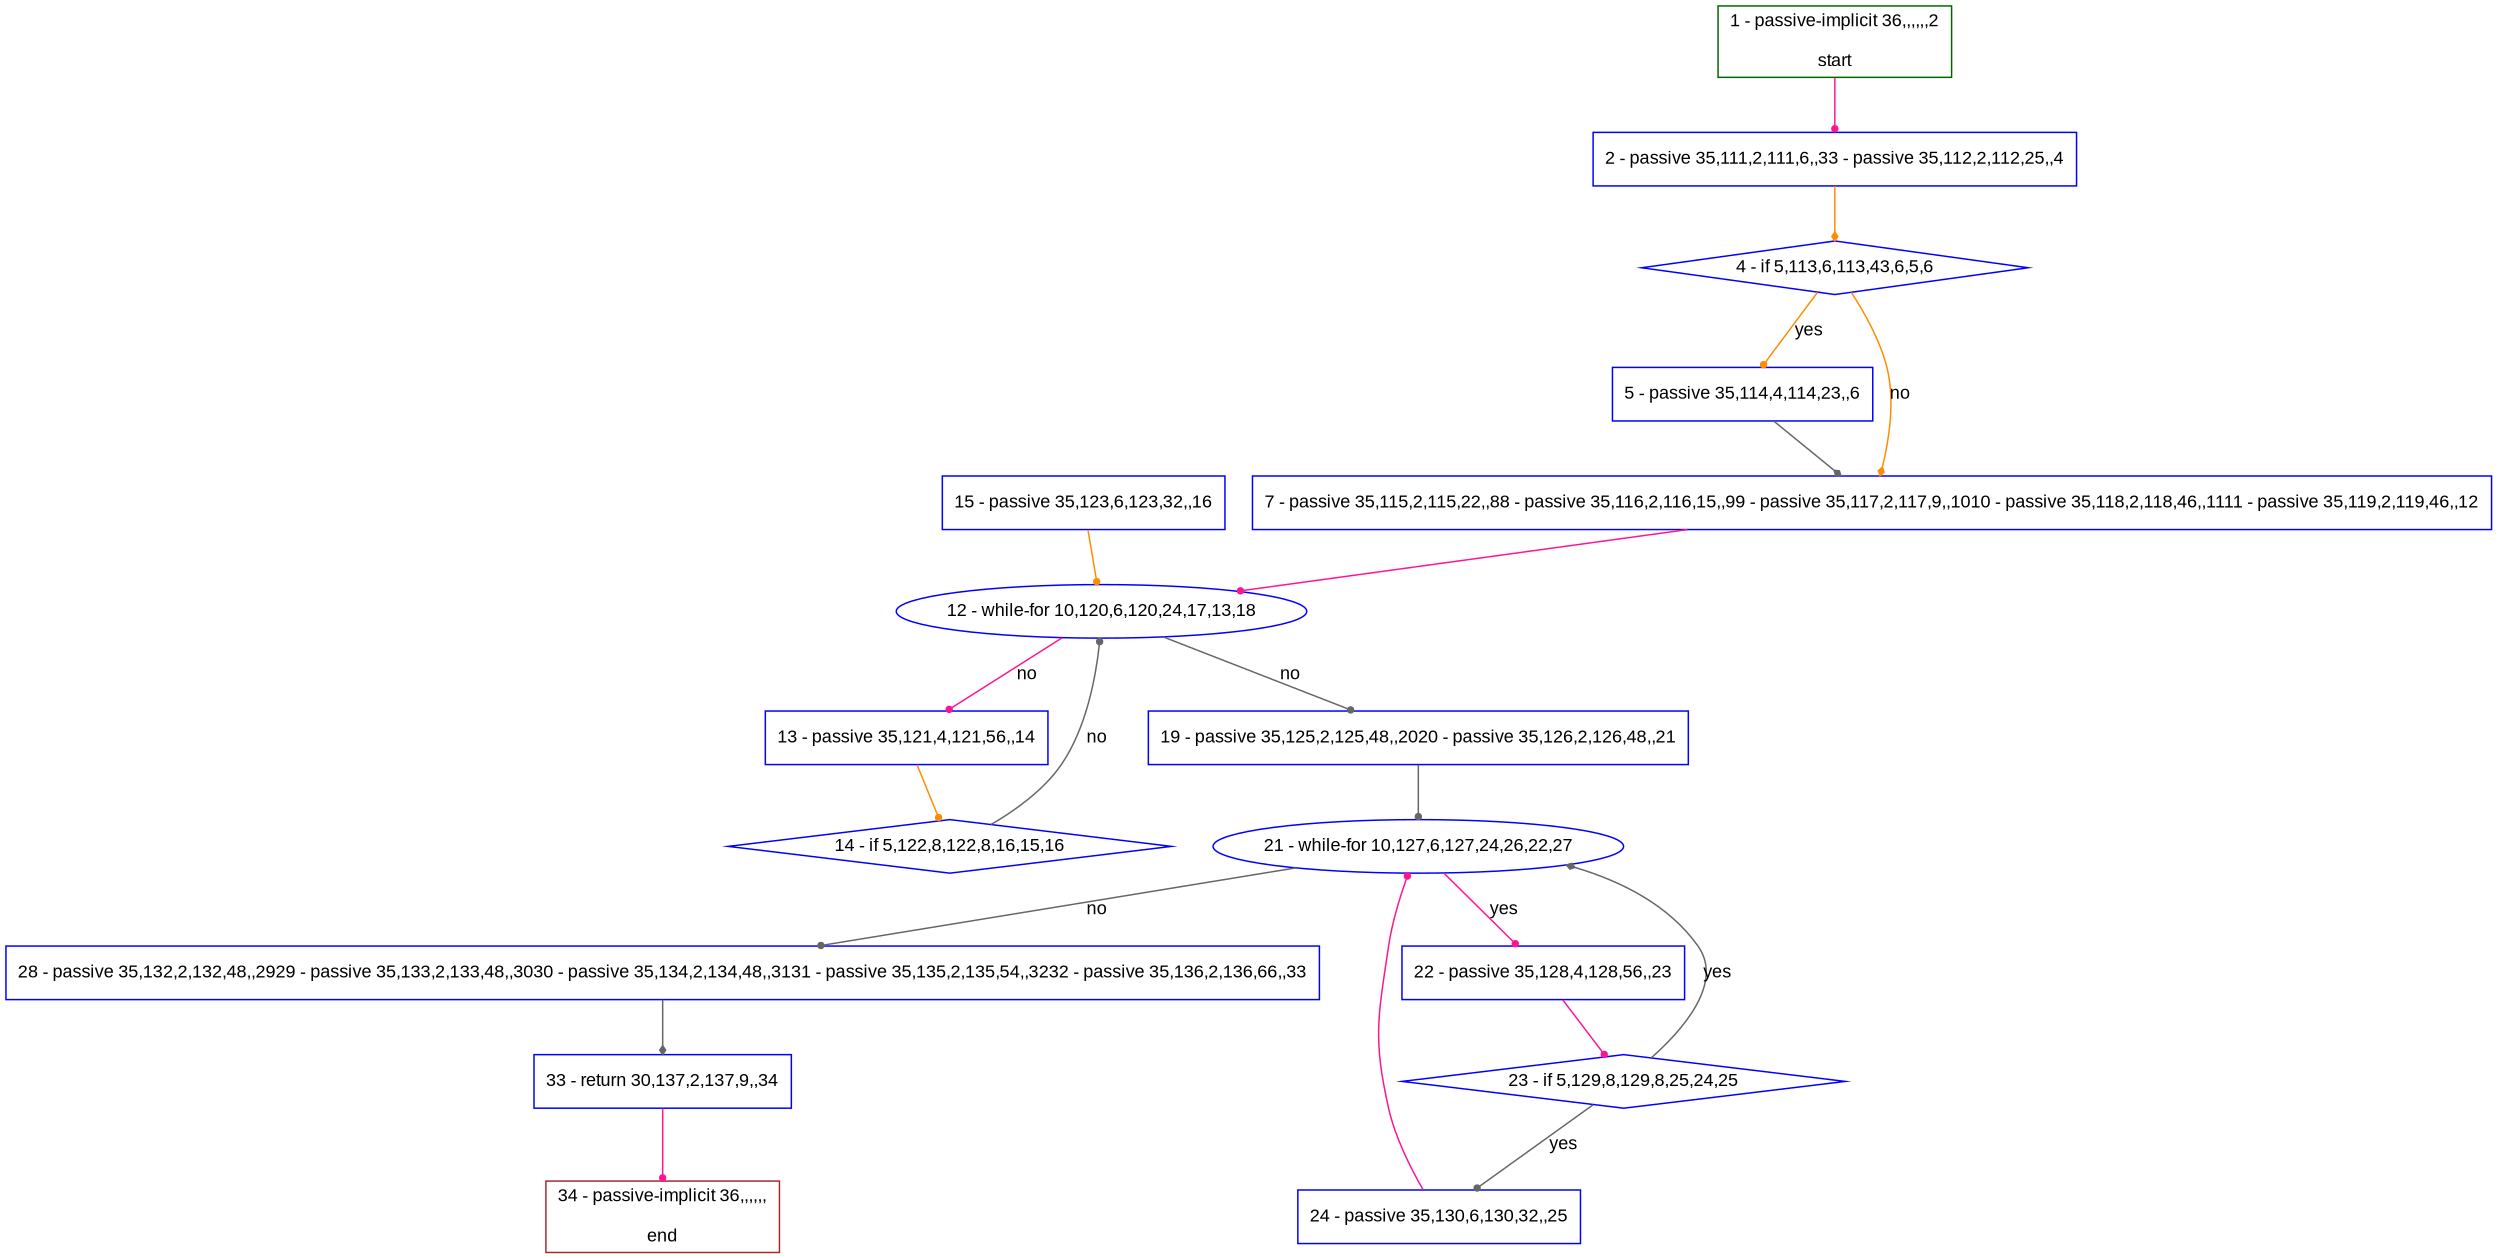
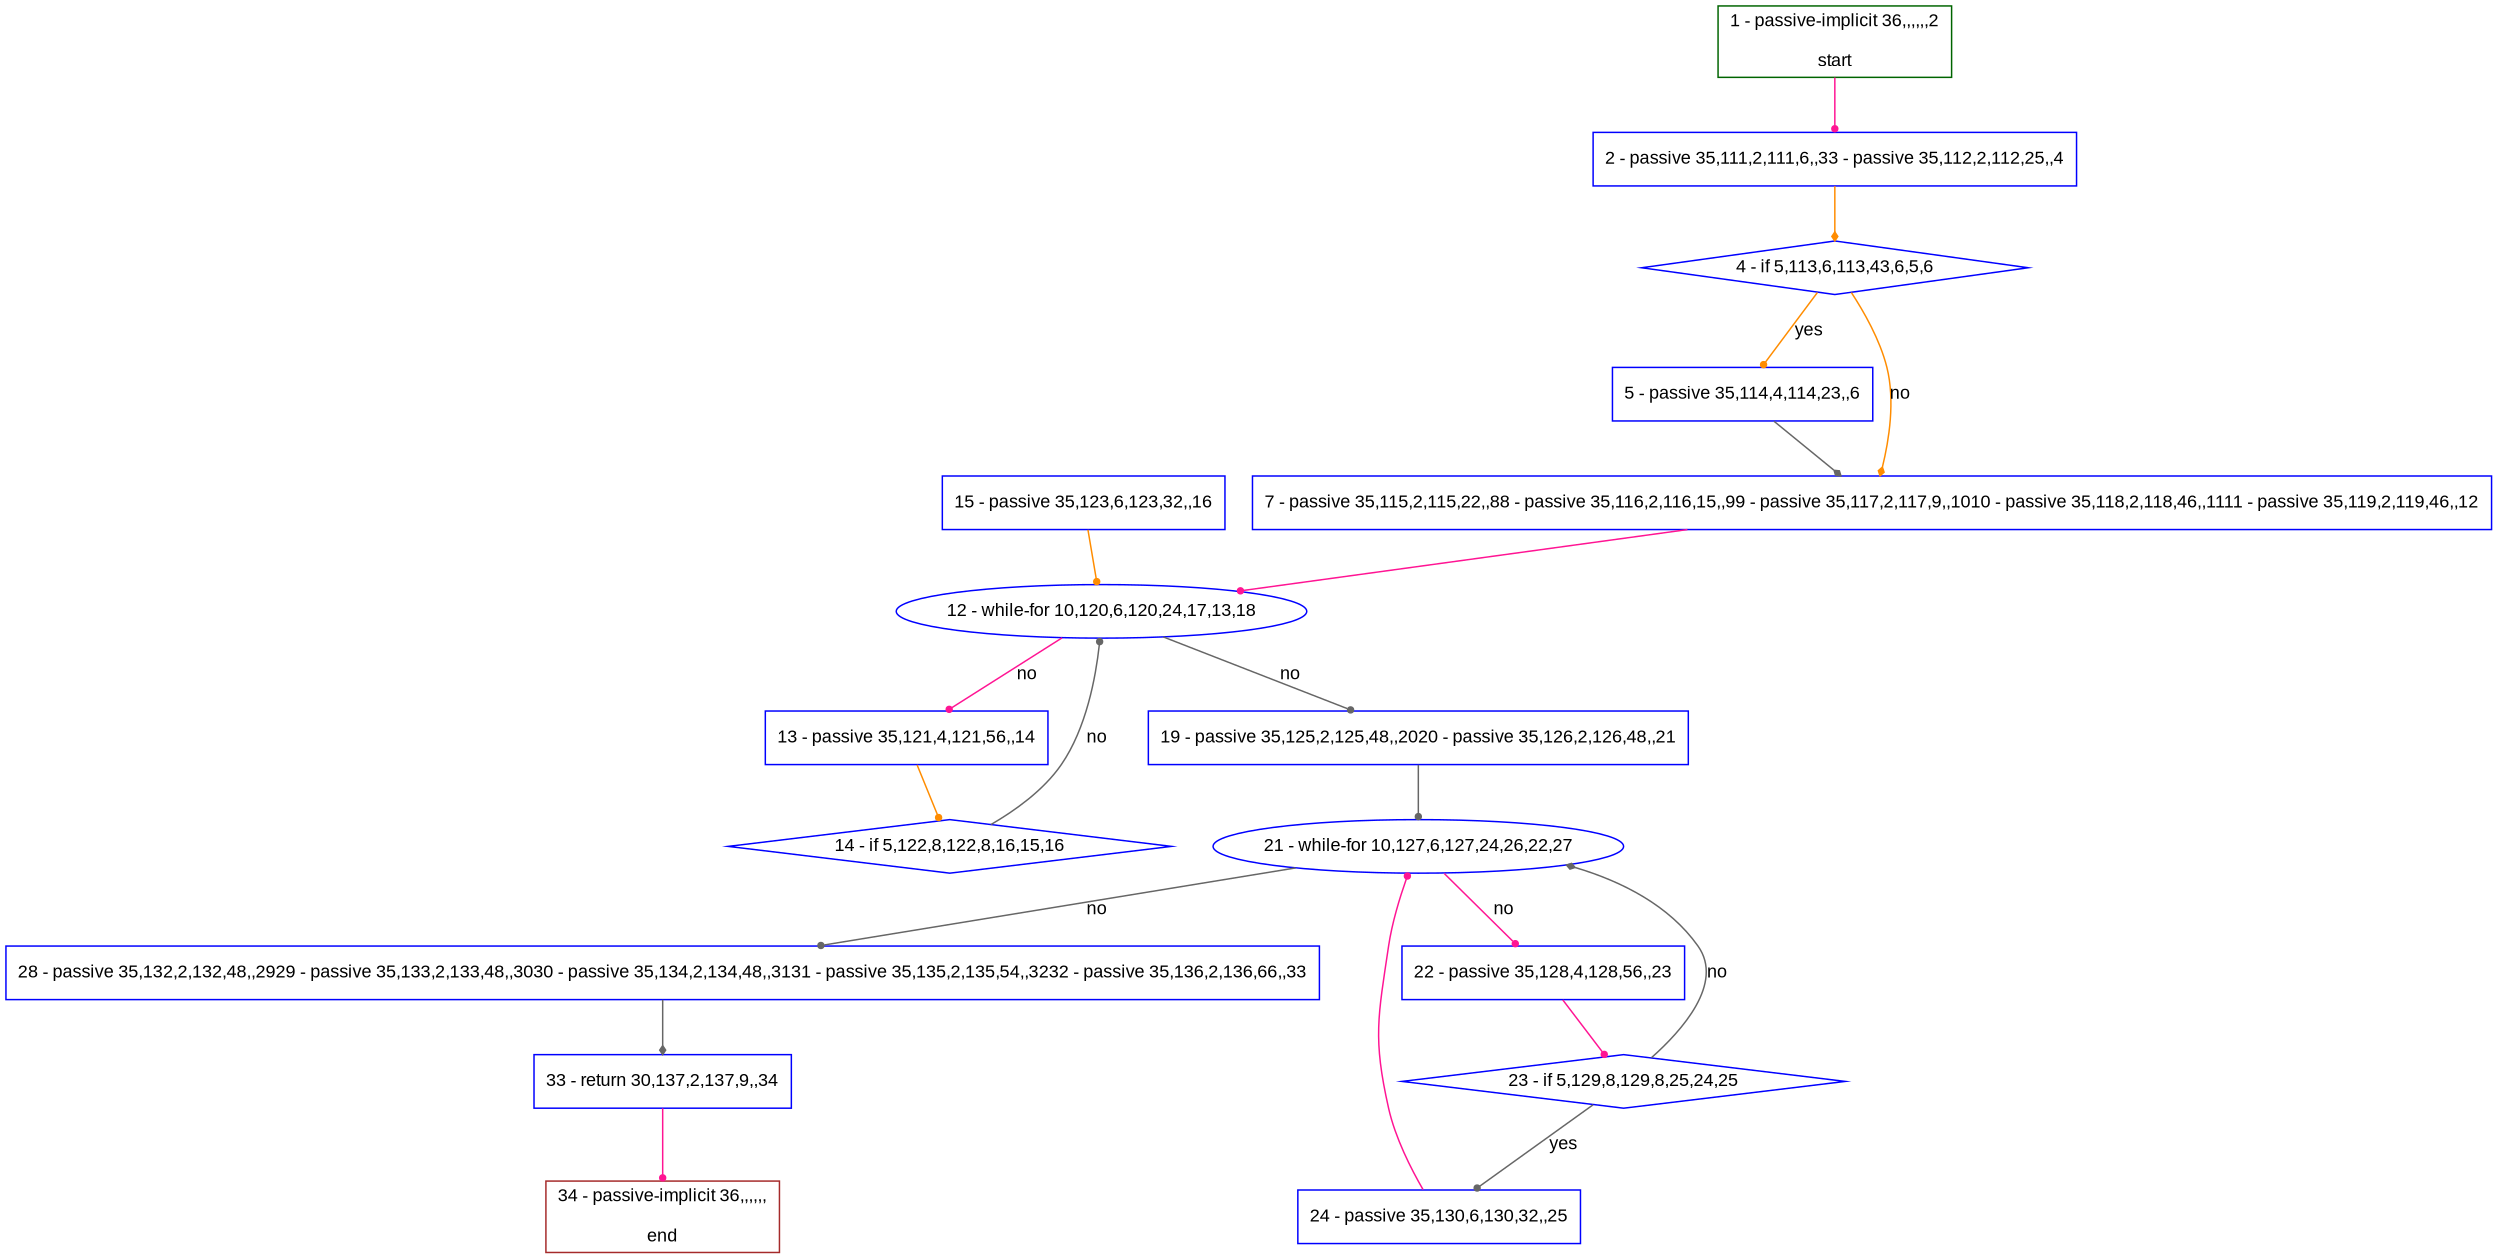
(1504, 910) -> (1504, 910)
(1717, 973) -> (1717, 973)
